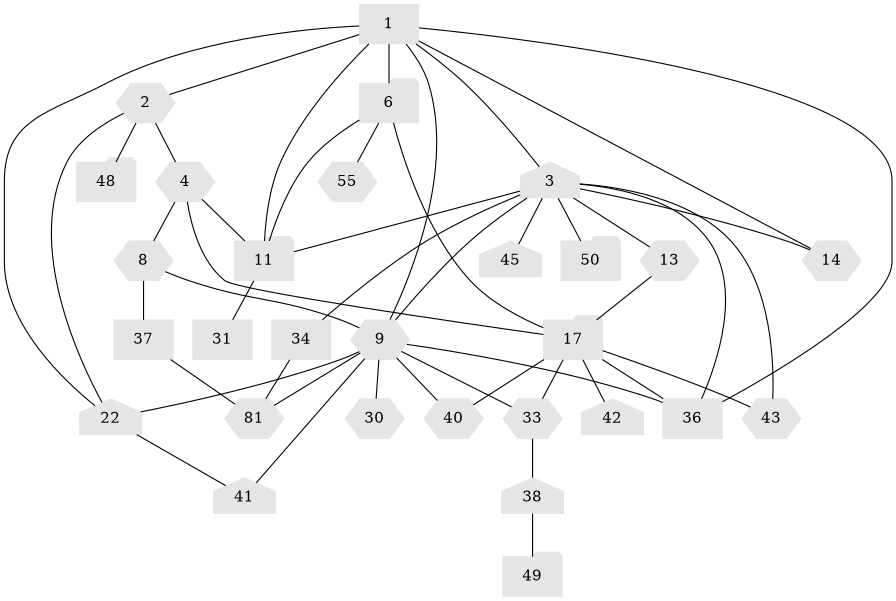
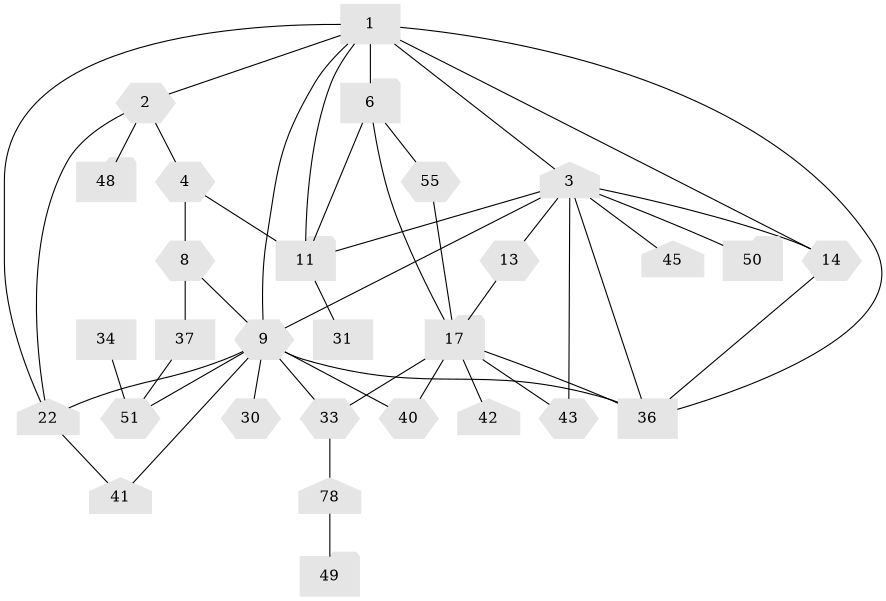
(406, 255) -> none
(329, 302) -> (443, 261)
none -> (742, 338)
(254, 419) -> (130, 419)
(533, 498) -> (330, 498)
